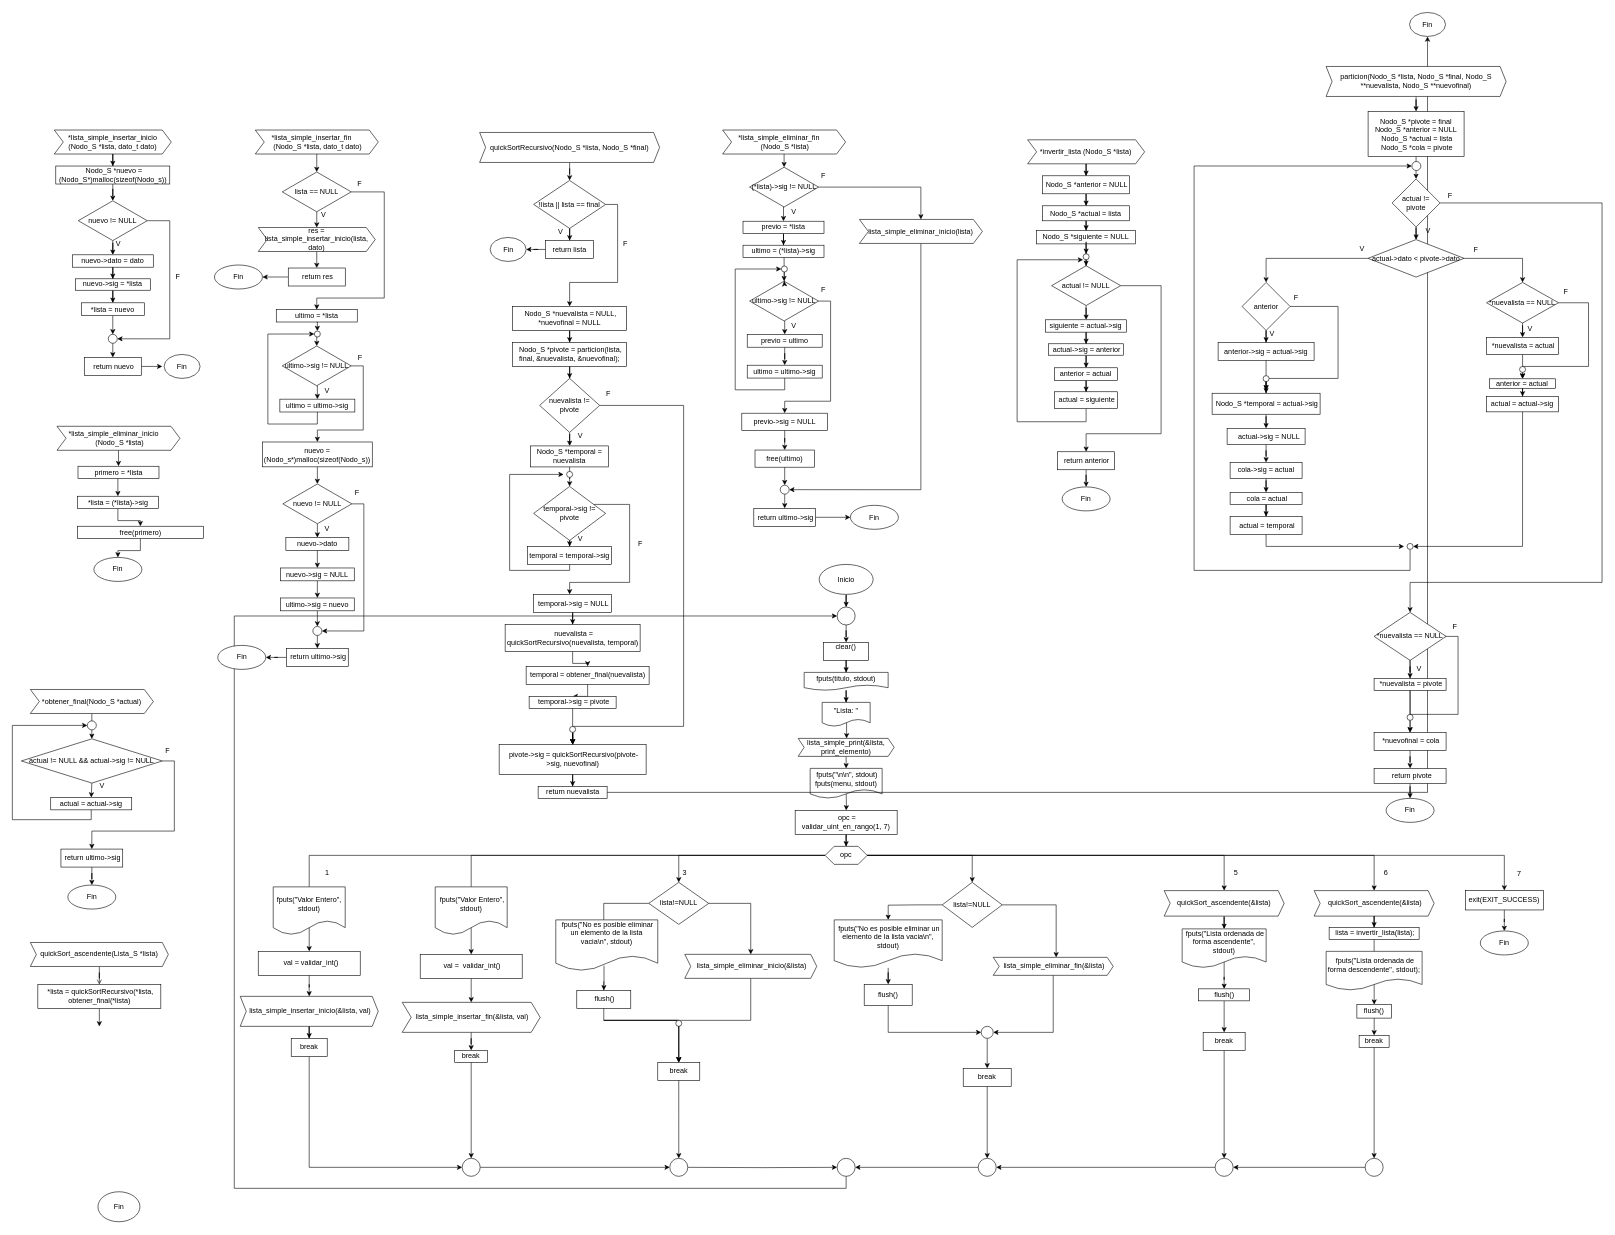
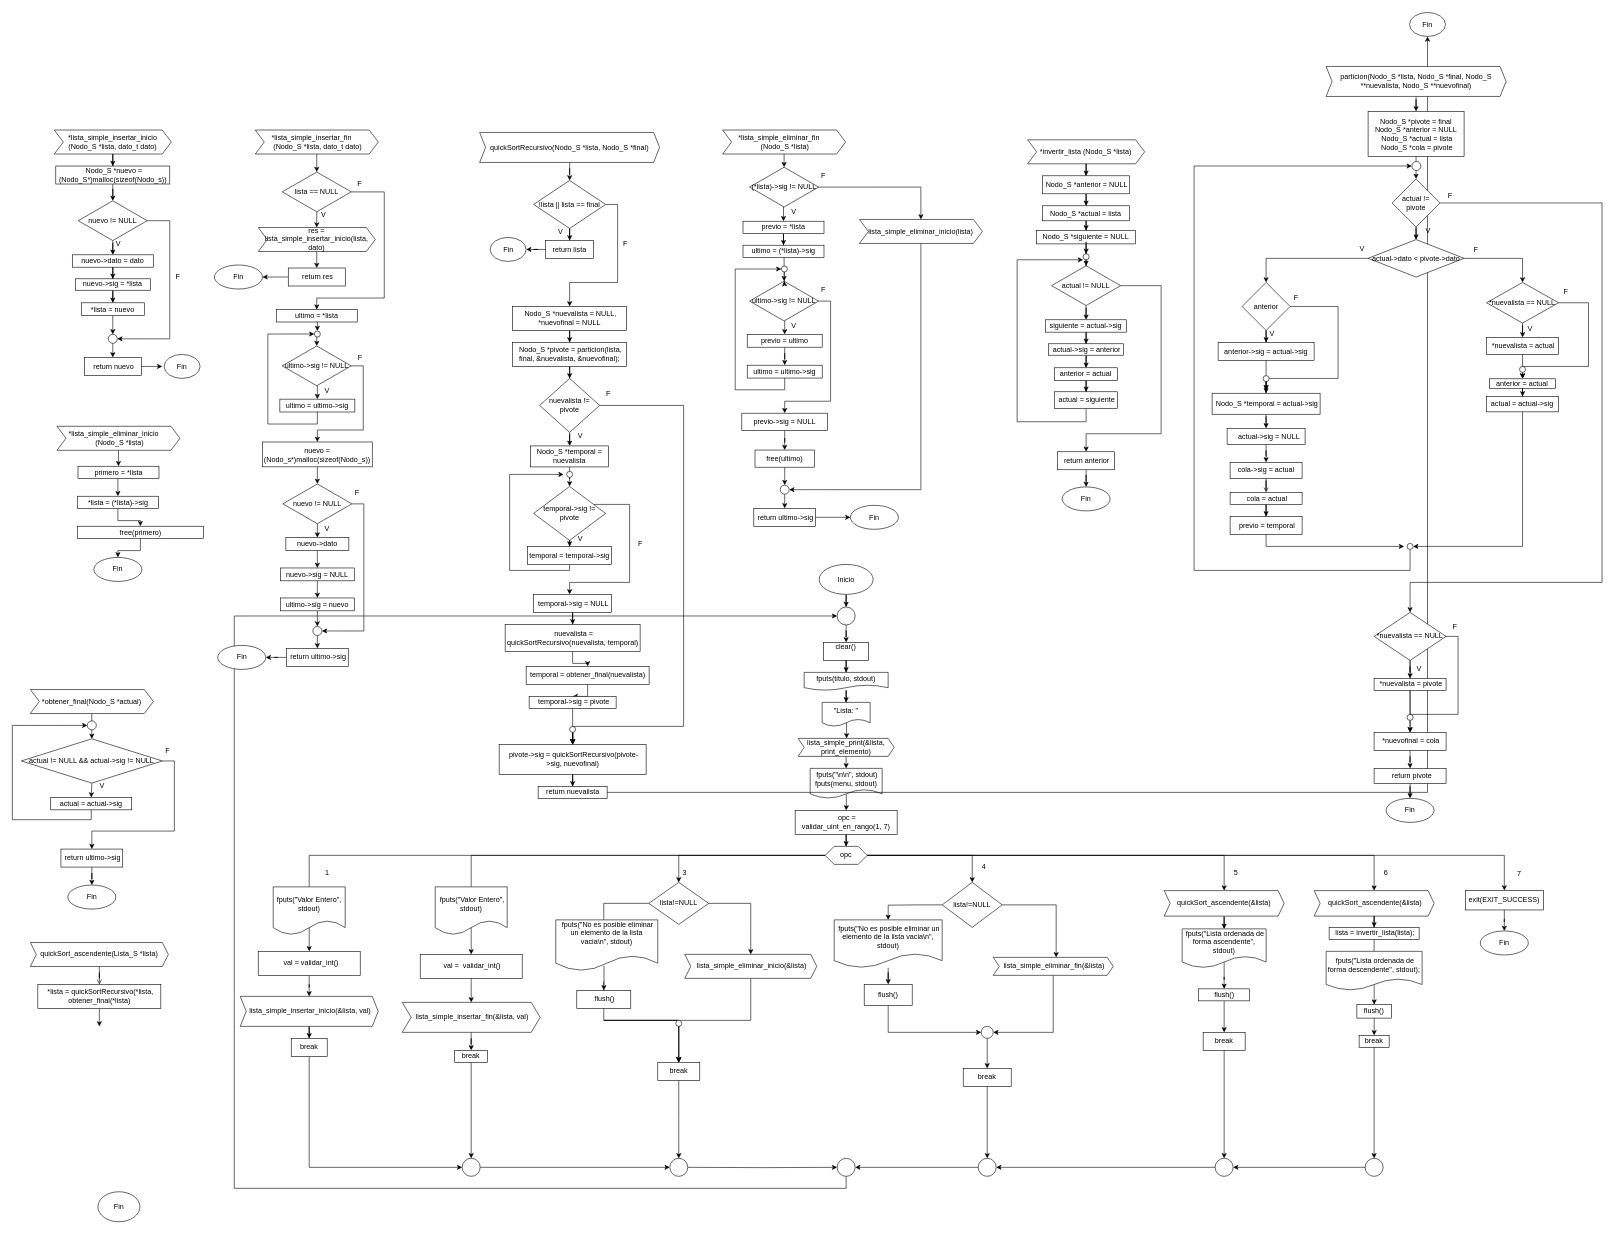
(1266, 486) -> (1266, 488)
(1266, 525) -> (1266, 525)
none -> (984, 867)
